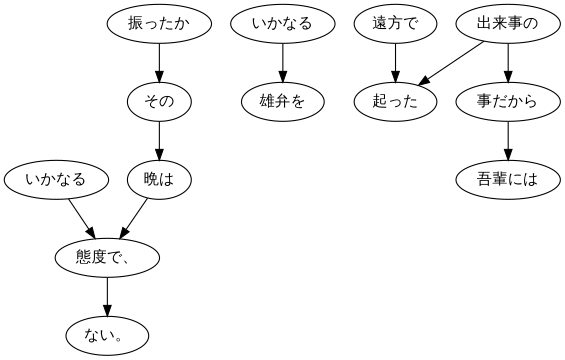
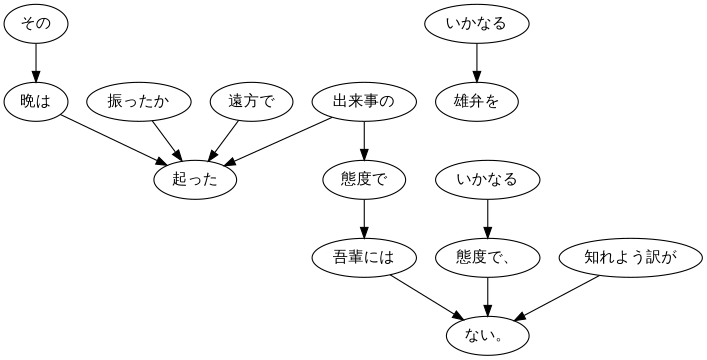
(159, 58) -> (164, 136)
(508, 102) -> (364, 180)
(137, 214) -> (109, 137)
none -> (631, 258)
none -> (422, 294)
